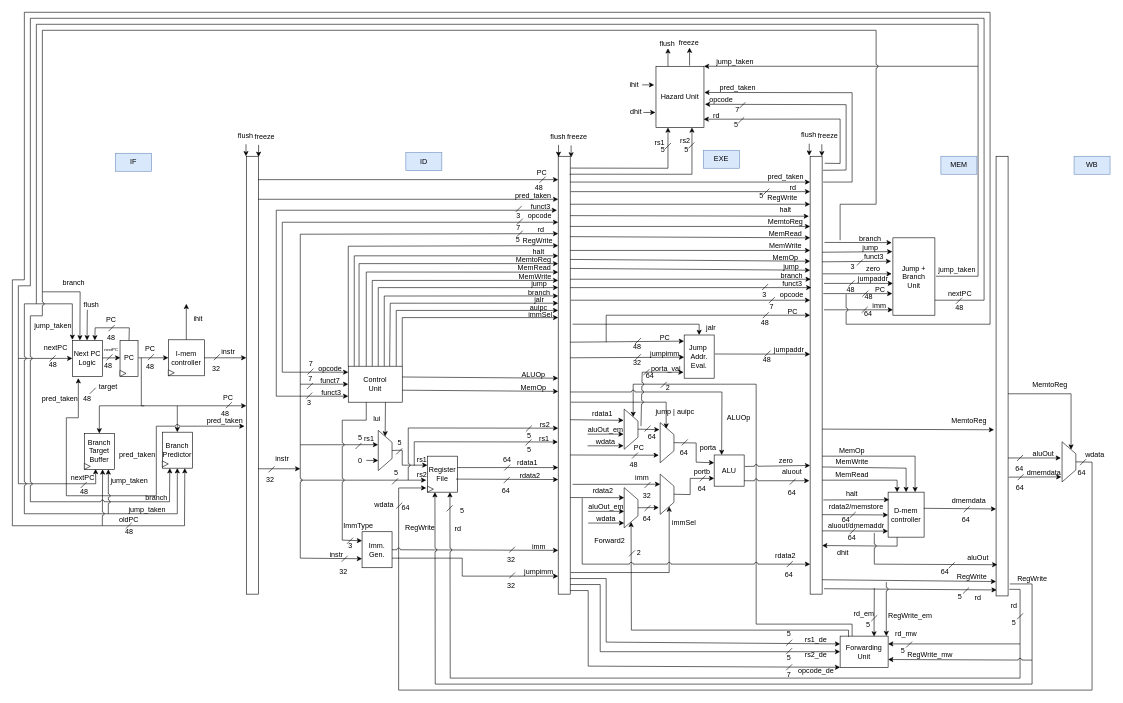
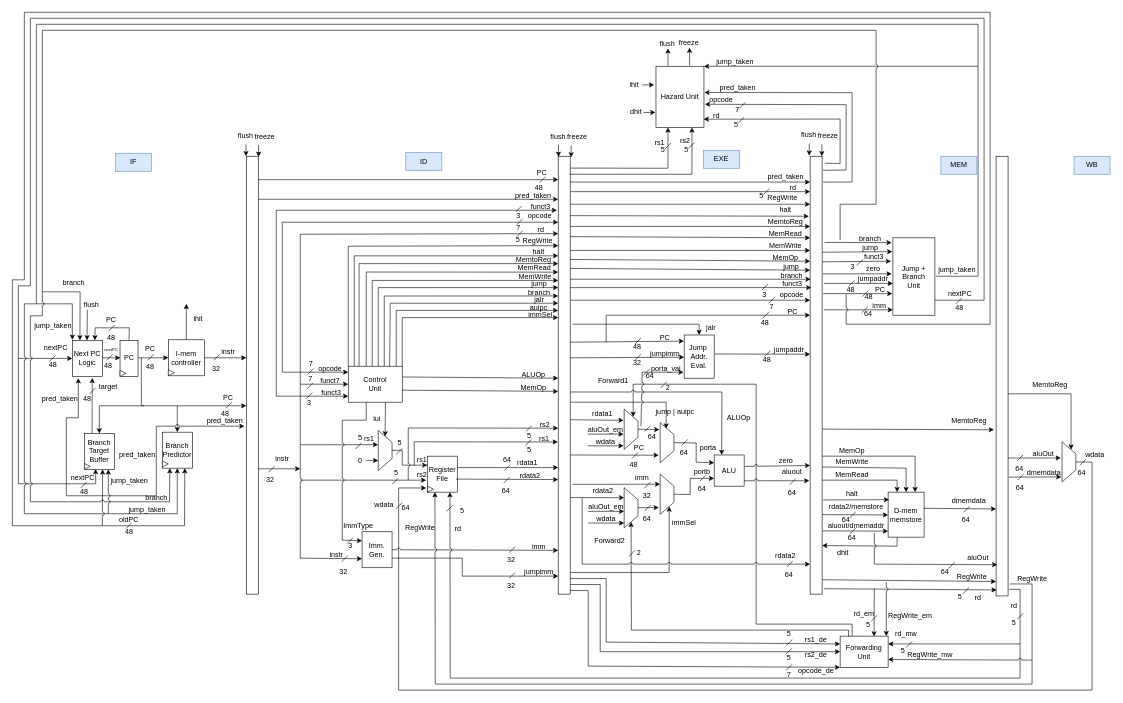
none -> (614, 381)
none -> (92, 383)
(906, 515) -> (906, 515)
